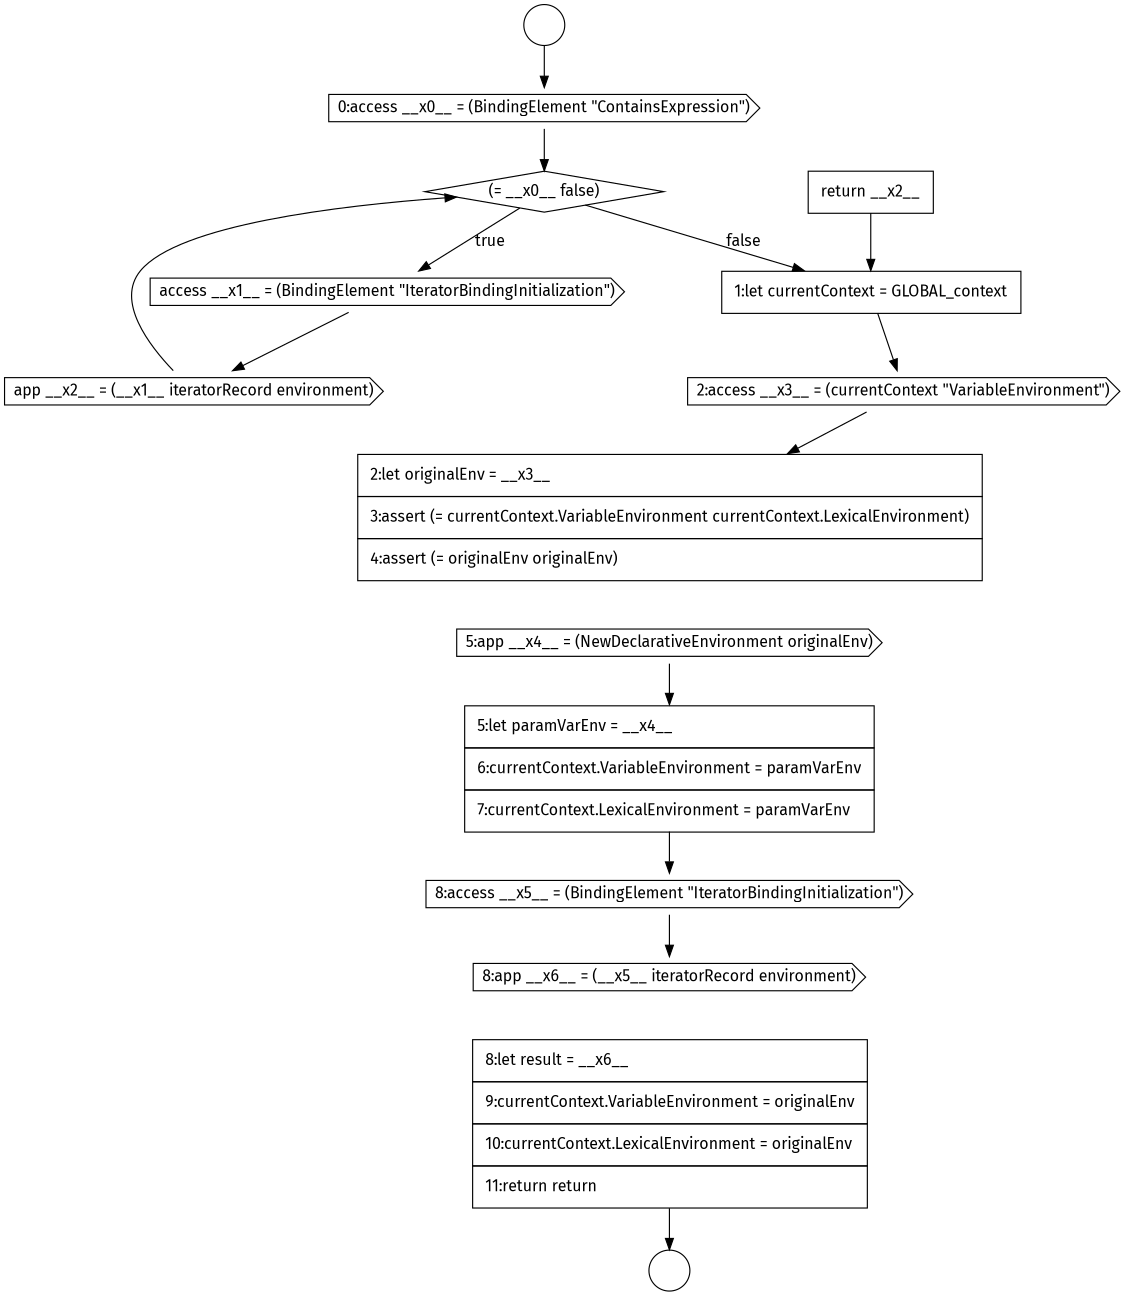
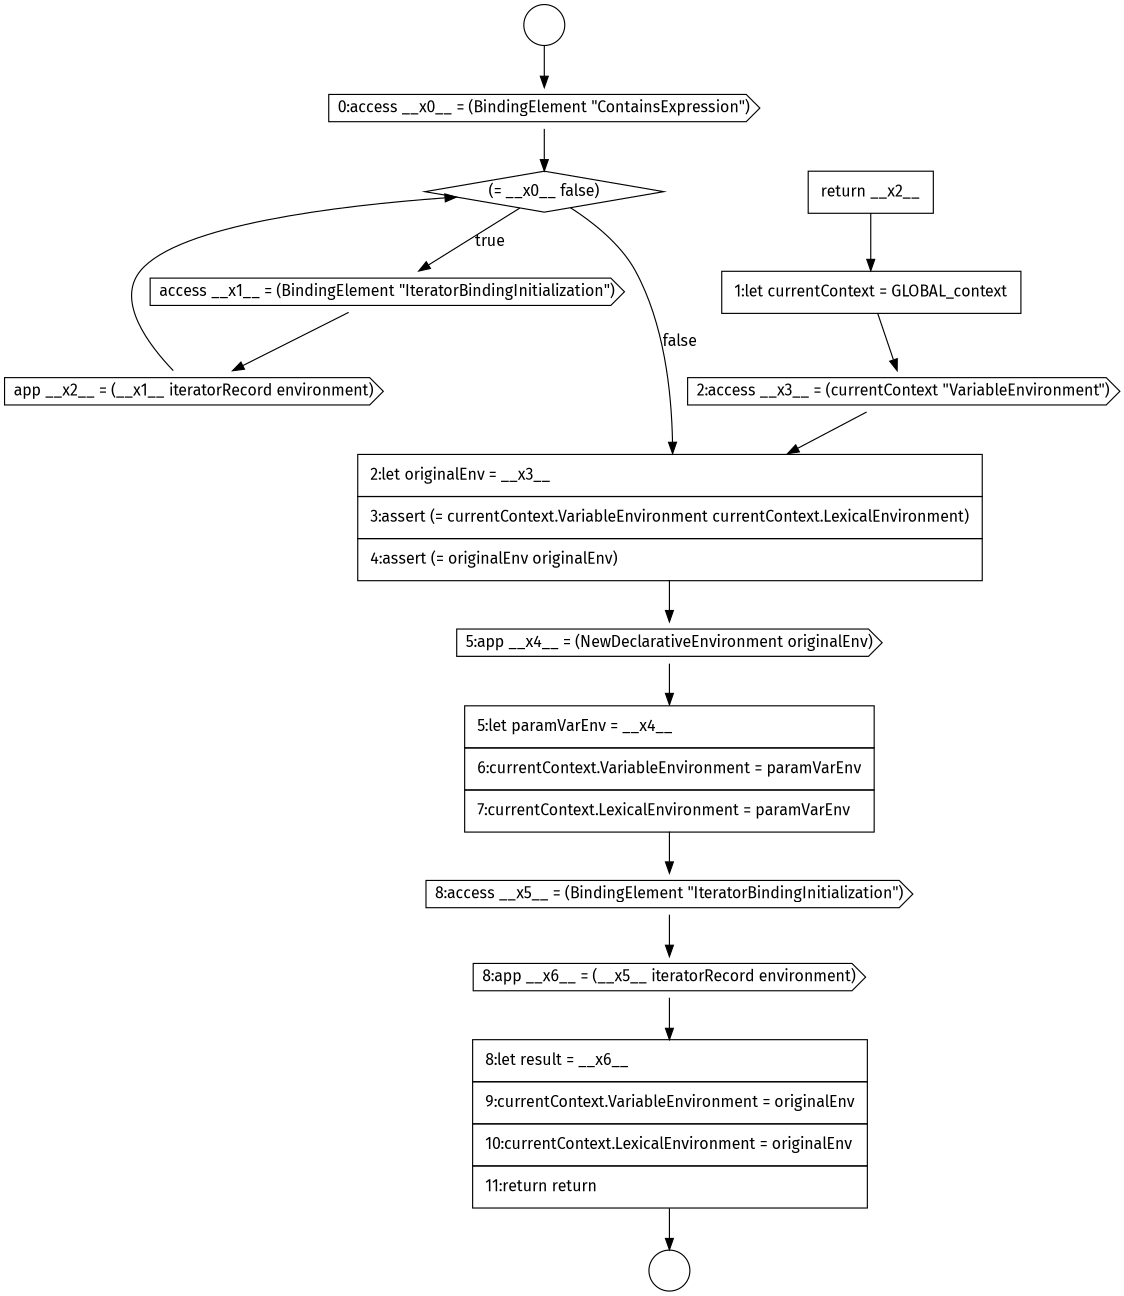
(689, 236) -> (652, 310)
none -> (669, 595)
none -> (669, 1013)
